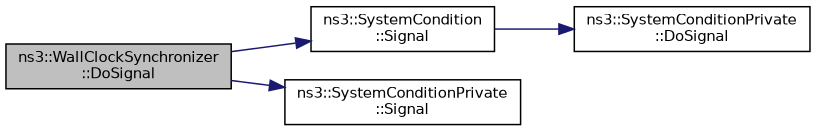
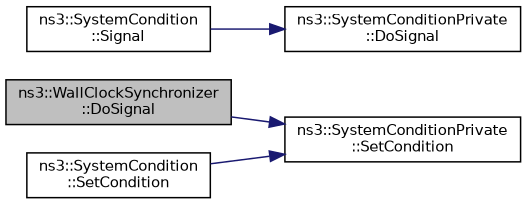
(263, 47) -> none
(403, 102) -> (403, 139)
none -> (119, 175)
